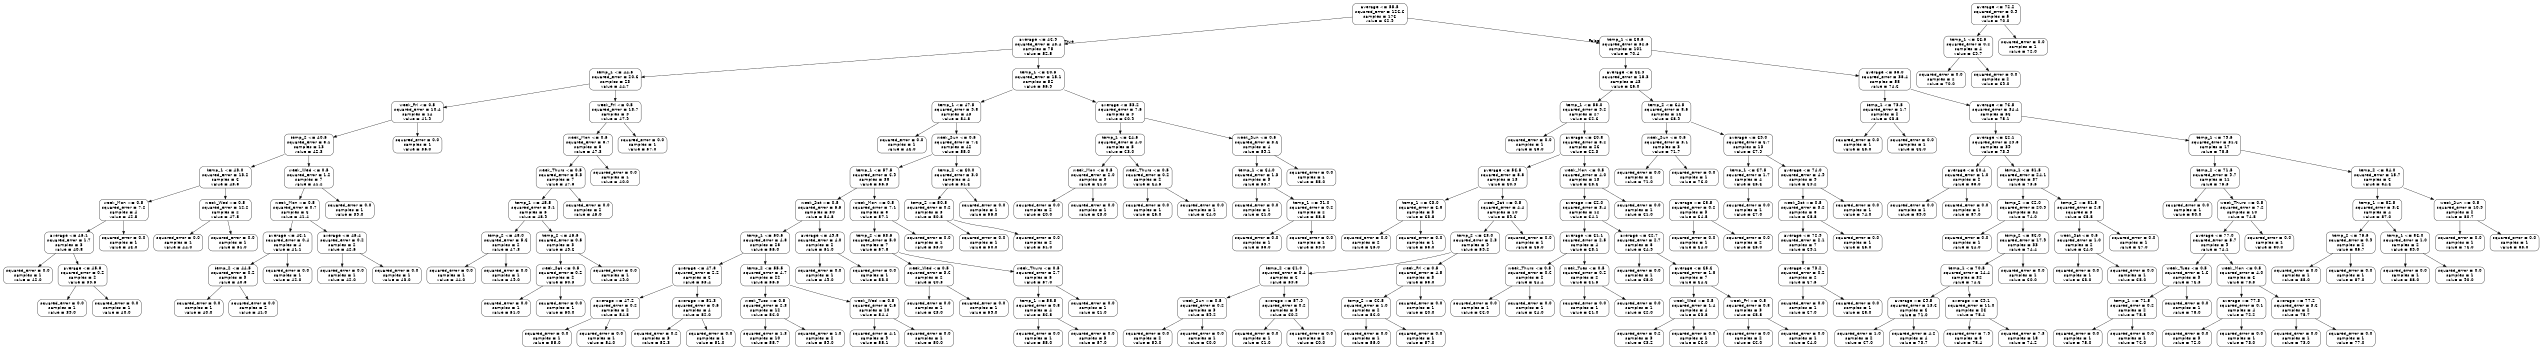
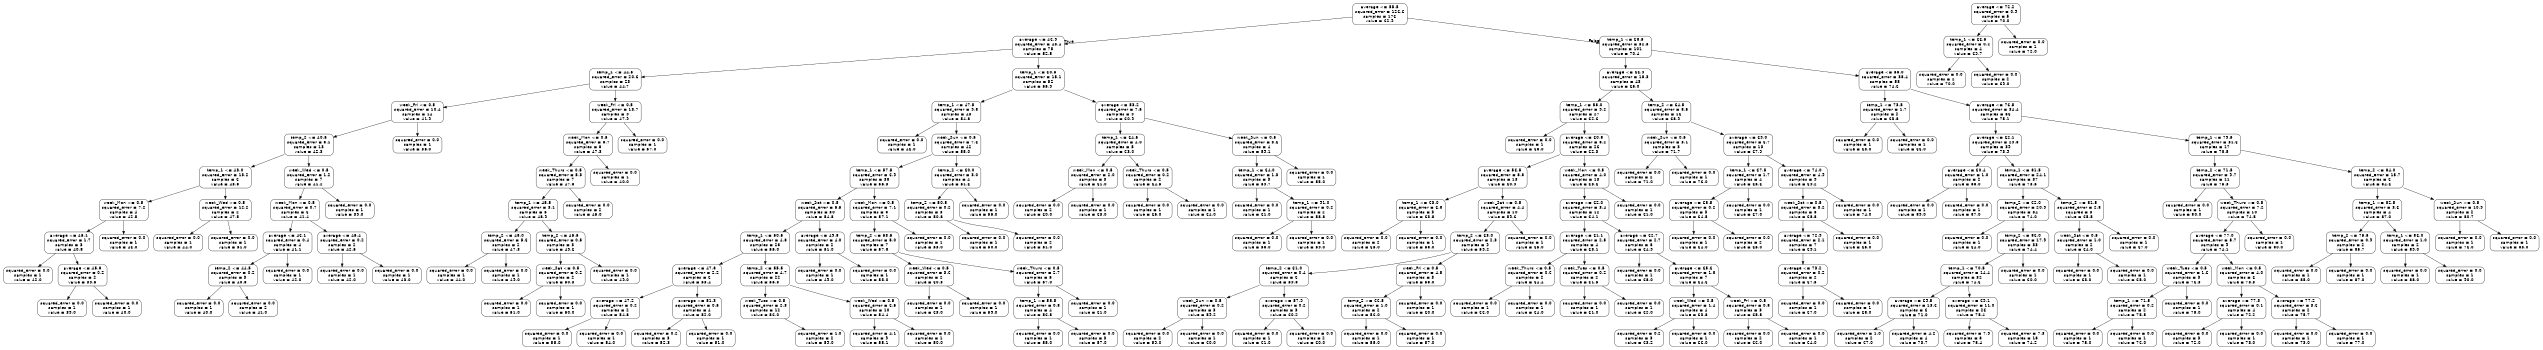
none -> (1722, 193)
(765, 338) -> none
